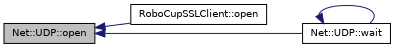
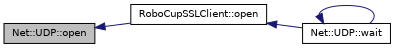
(204, 33) -> (289, 26)
